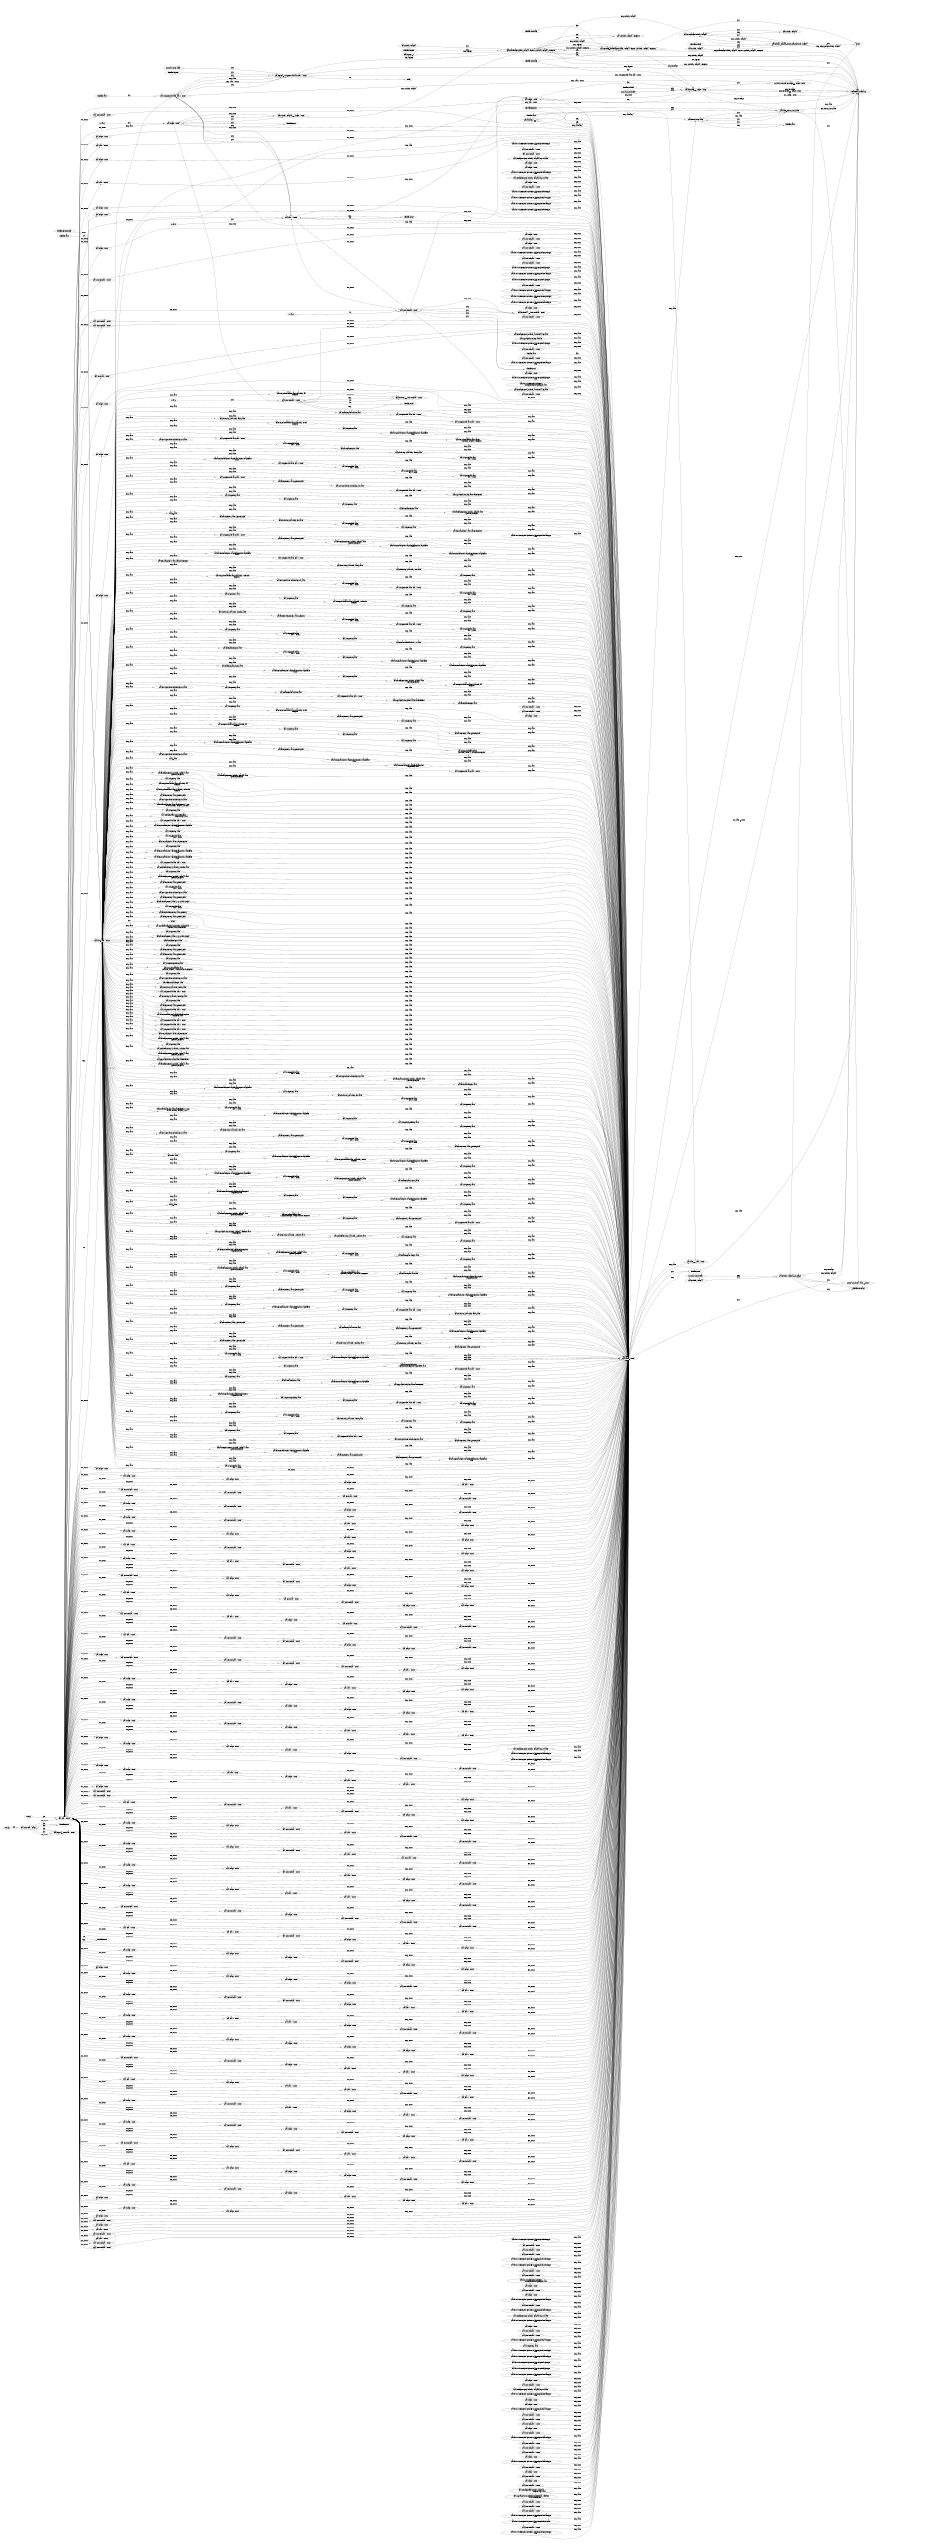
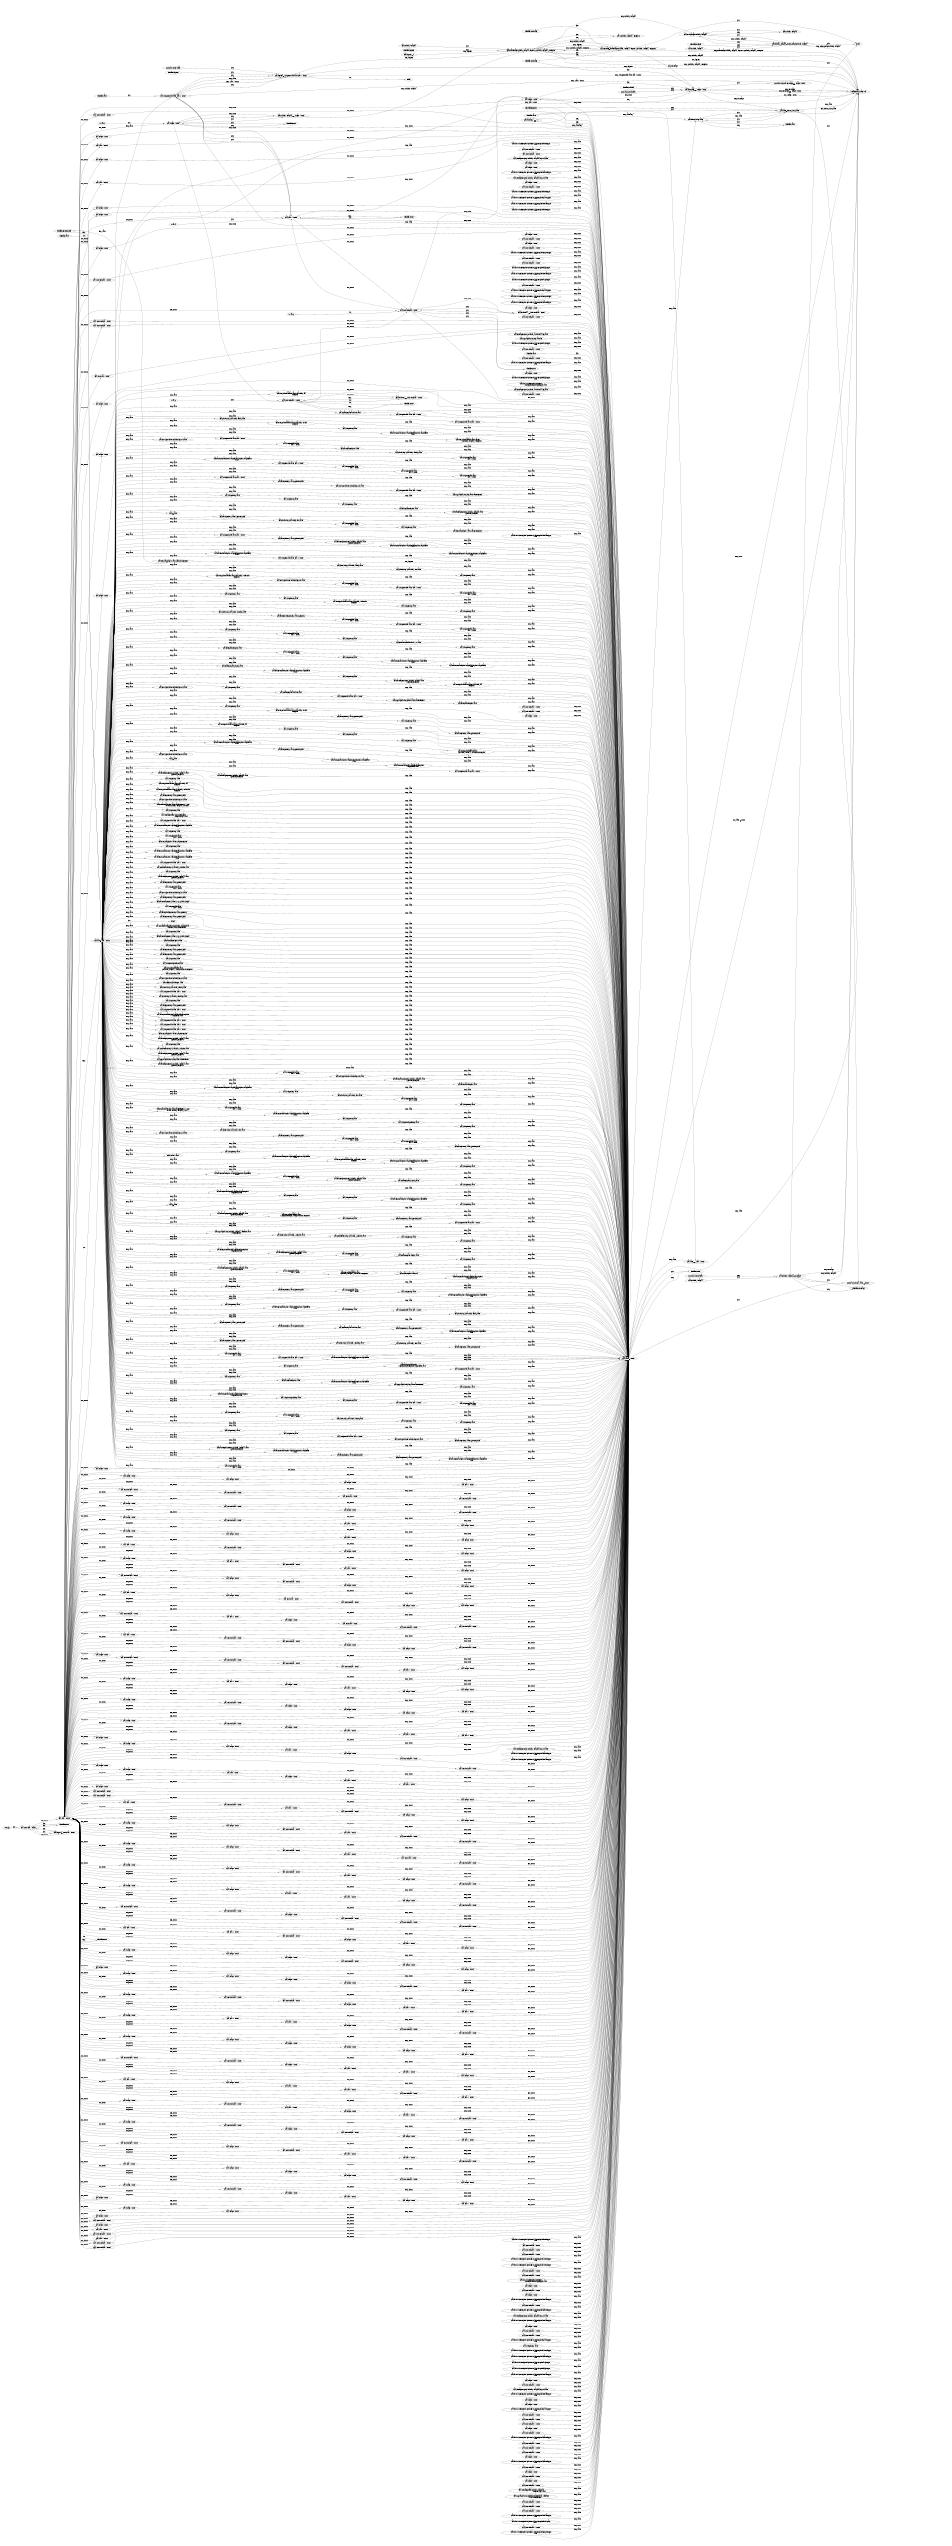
(858, 92) -> (858, 92)
(84, 232) -> (84, 232)
(409, 562) -> (409, 562)
(110, 730) -> (141, 388)
(350, 1068) -> (350, 1068)
(173, 1156) -> (173, 1156)
(409, 1274) -> (409, 1274)
(644, 1299) -> (643, 1295)
(28, 1817) -> none
